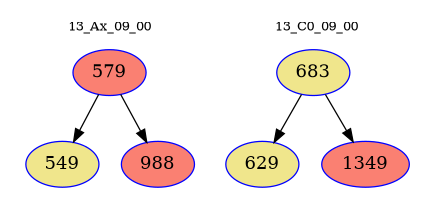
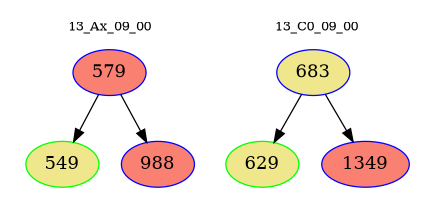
(62, 164) -> (62, 164)
(262, 164) -> (262, 164)
